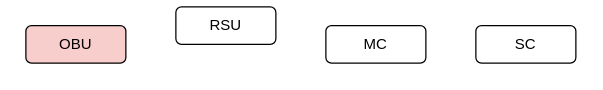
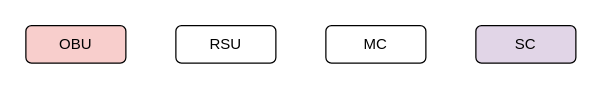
(226, 26) -> (226, 44)
(526, 44) -> (526, 44)
